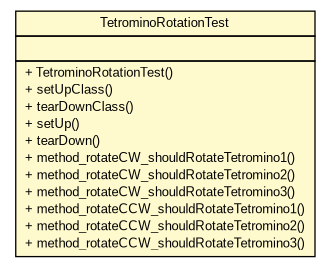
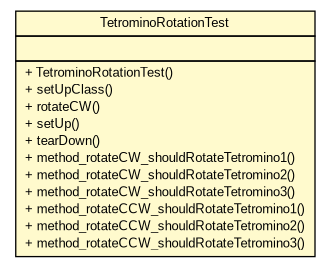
(79, 107) -> (63, 107)
